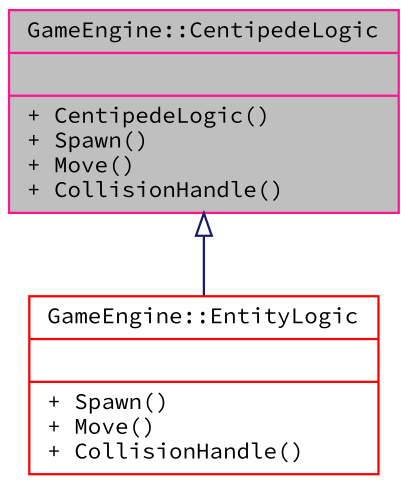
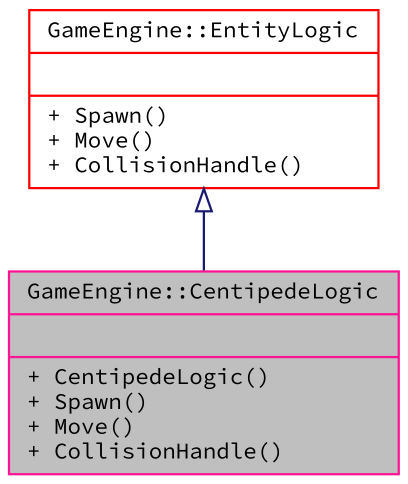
(204, 266) -> (204, 241)
